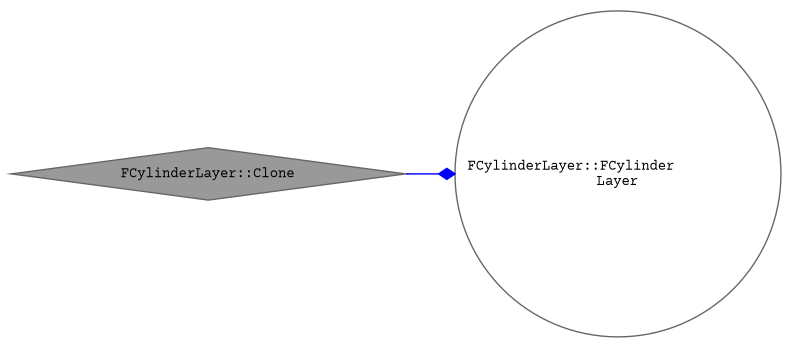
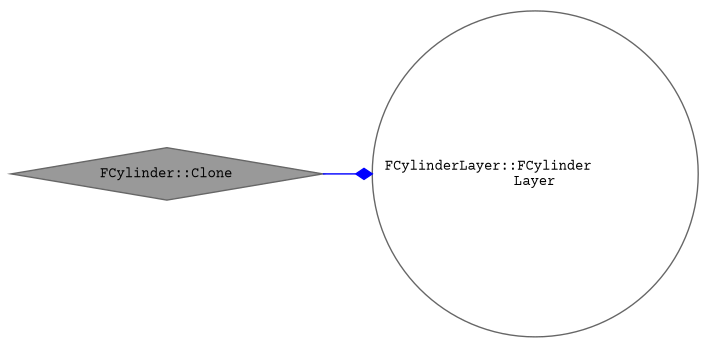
(208, 174) -> (167, 174)
